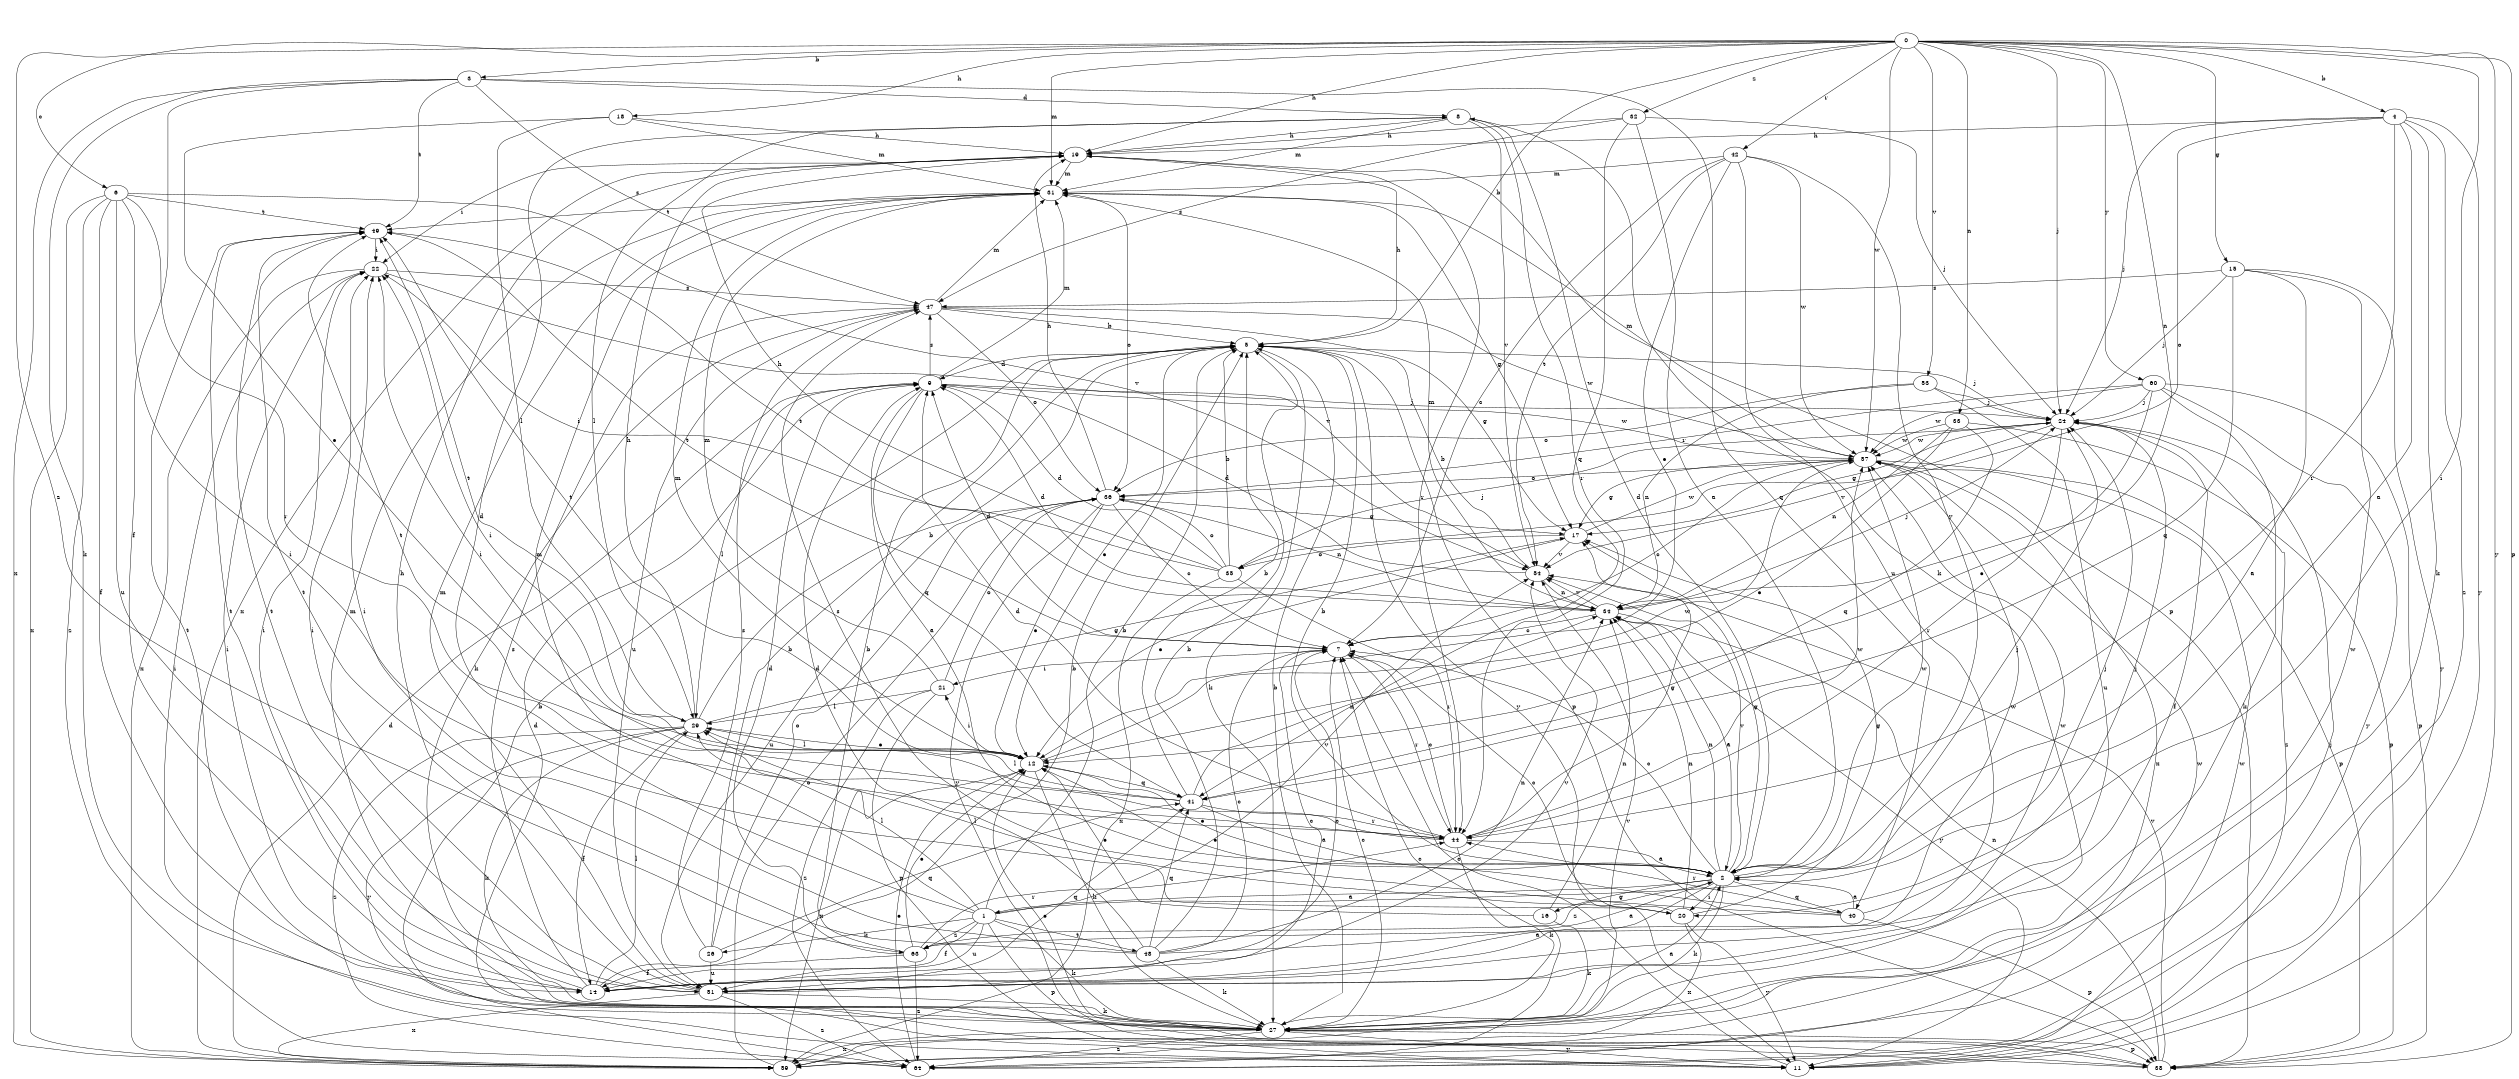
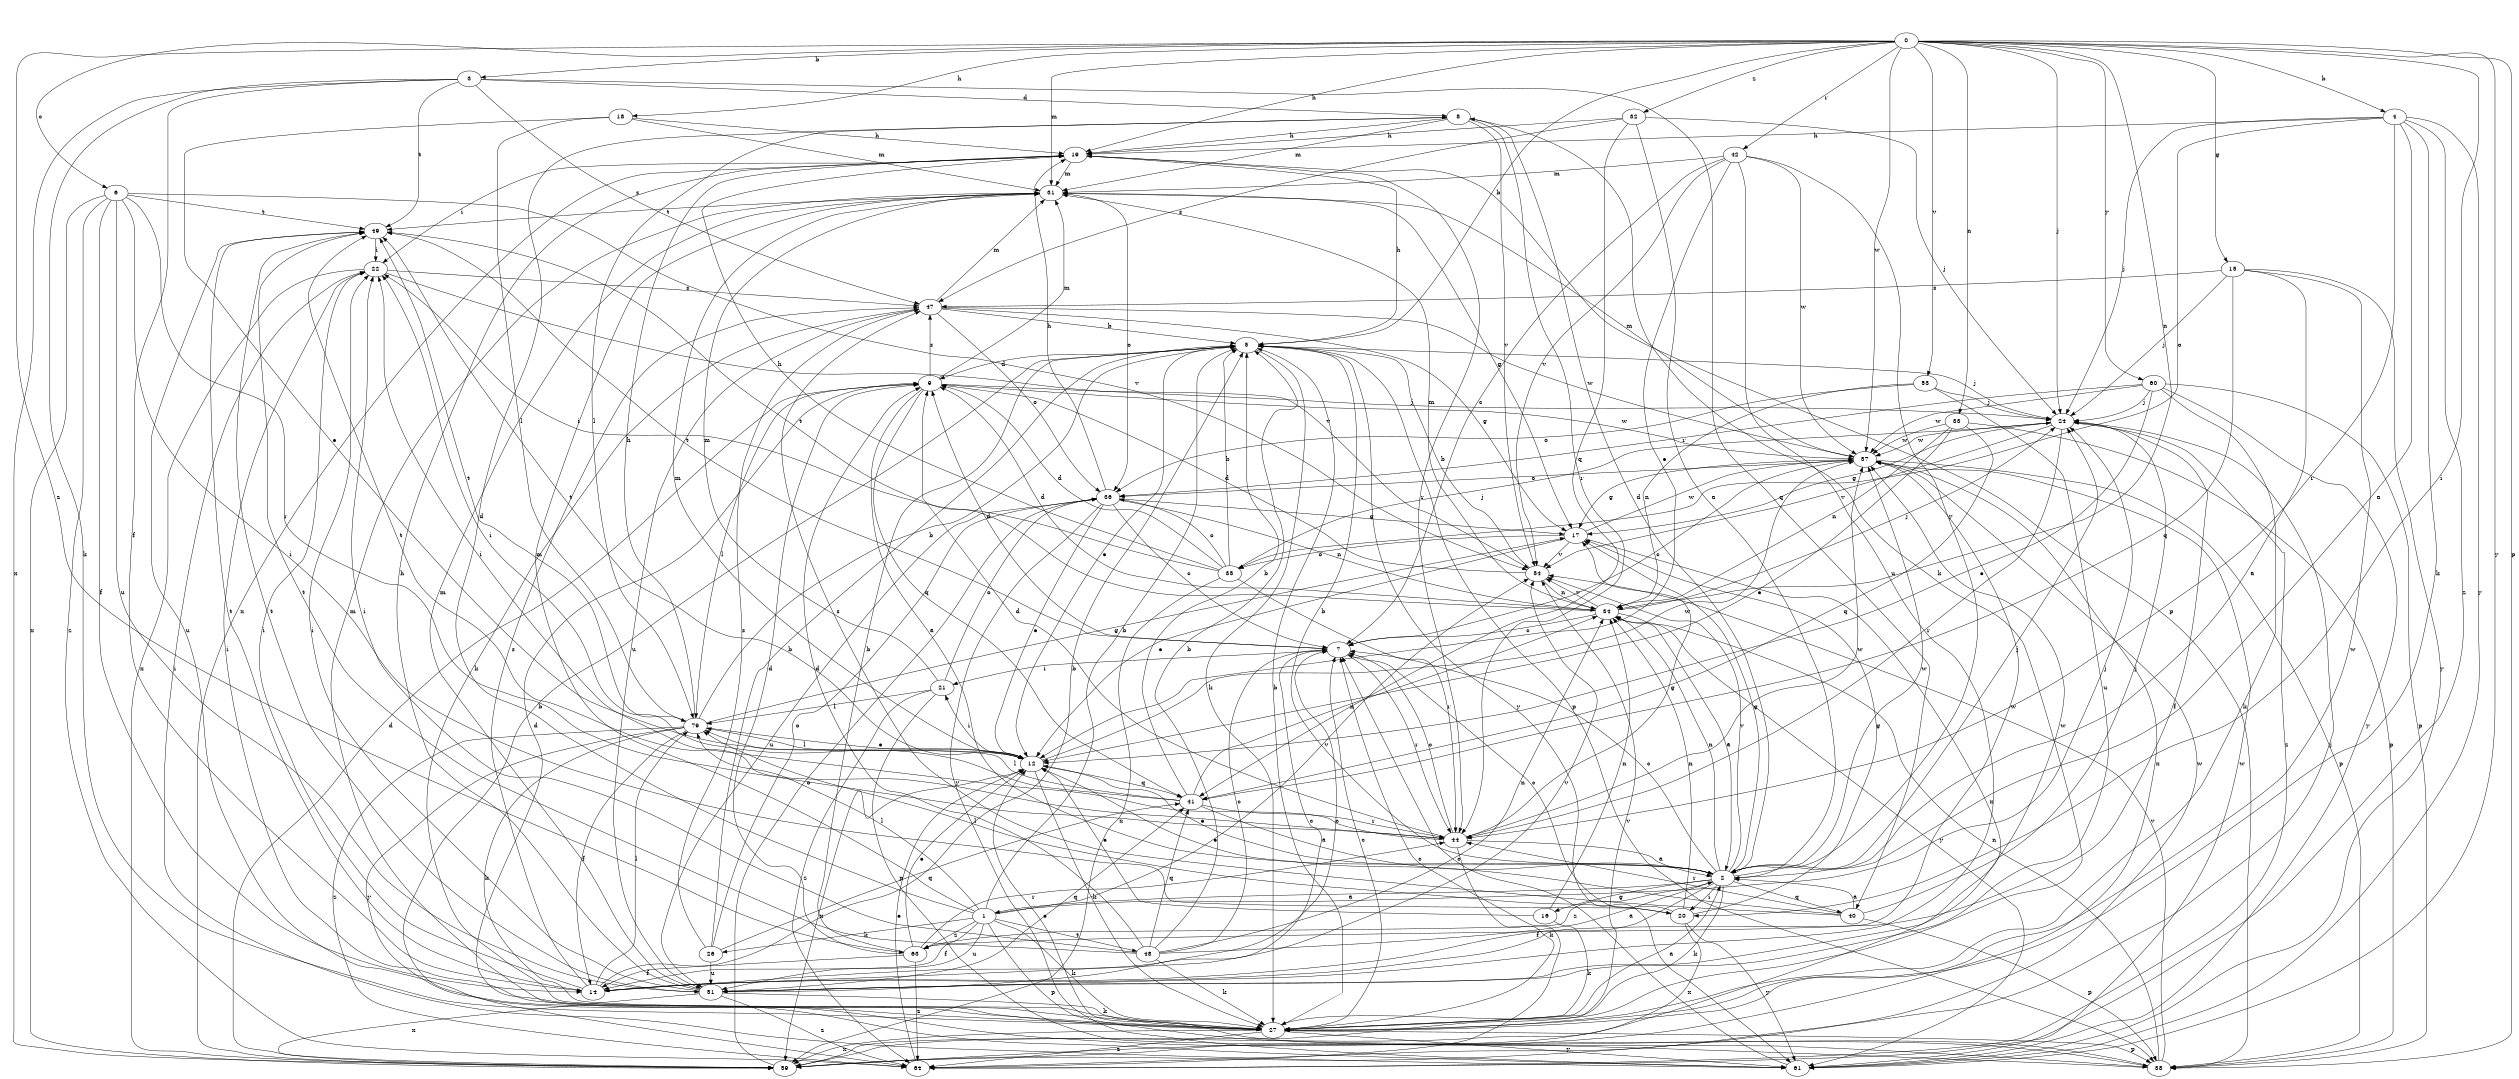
(1545, 364) -> (1545, 364)
(188, 631) -> (188, 631)
(696, 726) -> (696, 726)
(1538, 935) -> (1538, 935)
none -> (1702, 1002)
(1798, 1068) -> (1798, 1068)
